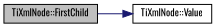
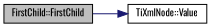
(51, 14) -> (48, 14)
